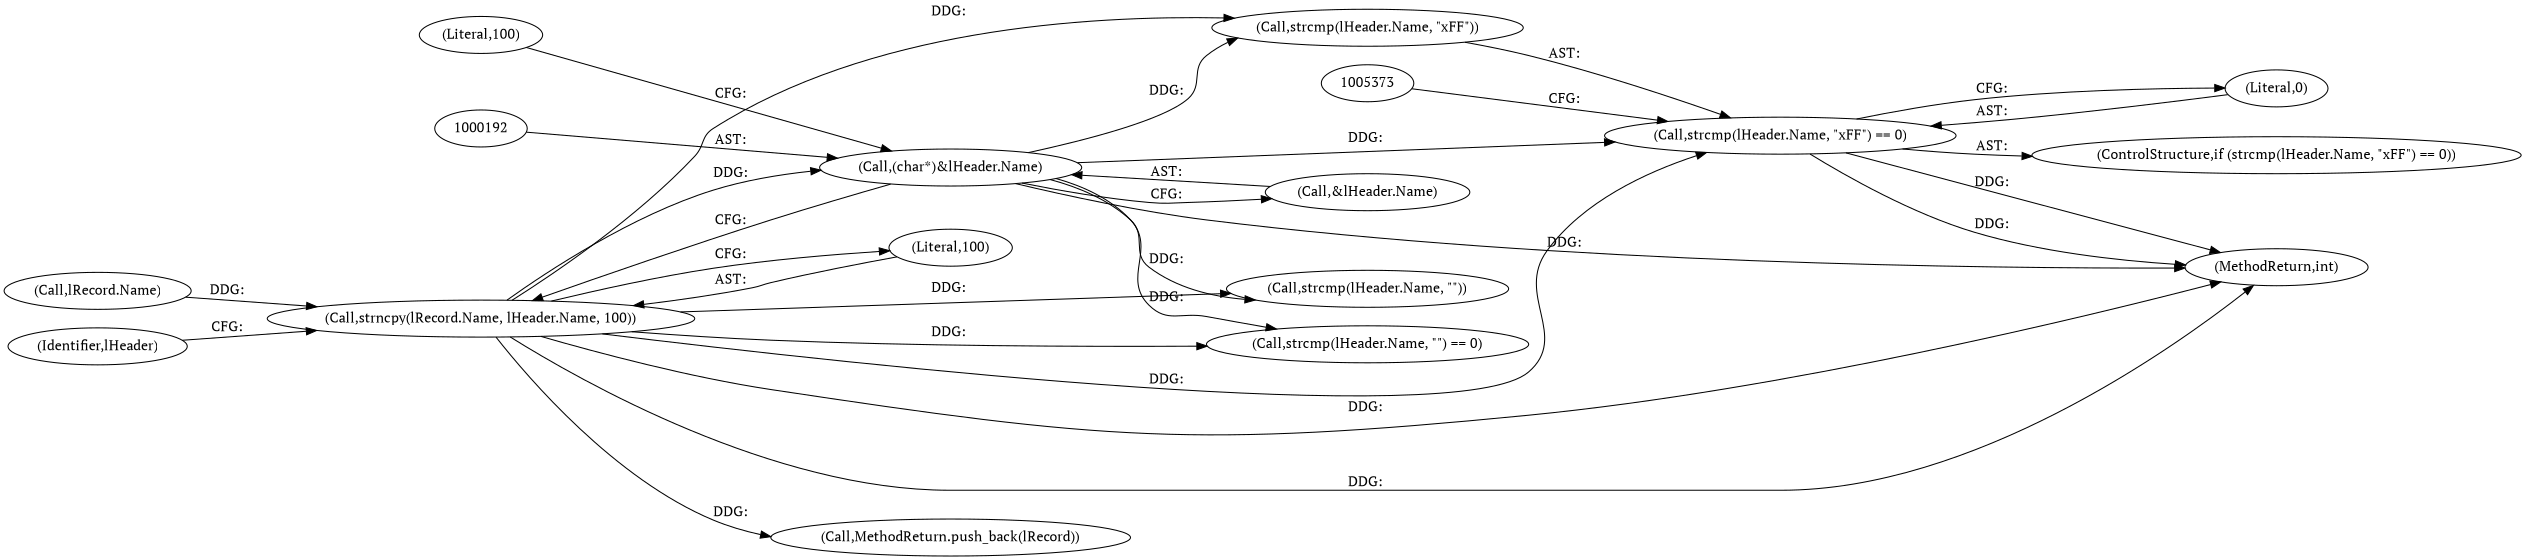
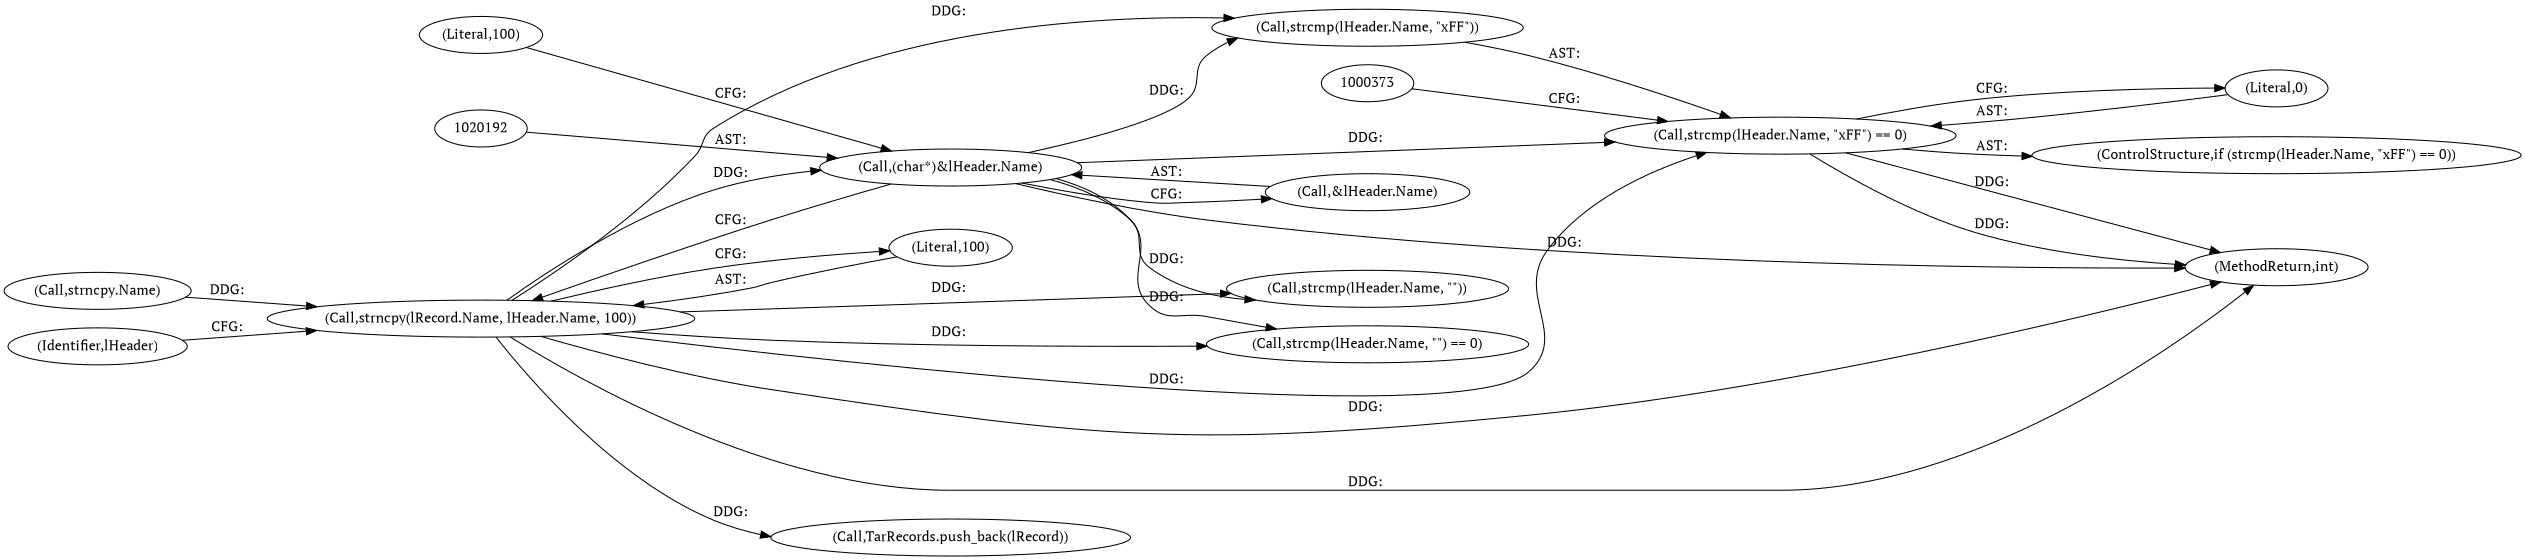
(1368, 83) -> (1368, 83)
(481, 128) -> (481, 128)
(98, 291) -> (98, 291)
(951, 538) -> (951, 538)
